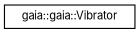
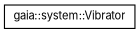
(70, 17) -> (70, 17)
